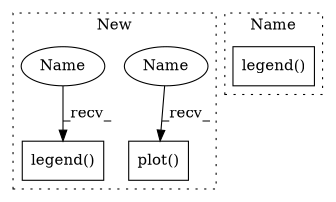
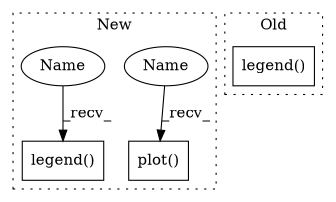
(274, 26) -> (274, 26)
